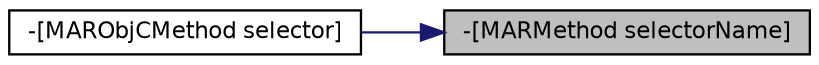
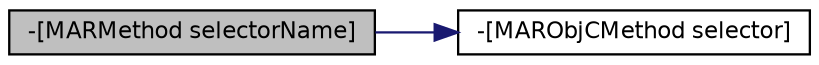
(391, 32) -> (405, 32)
